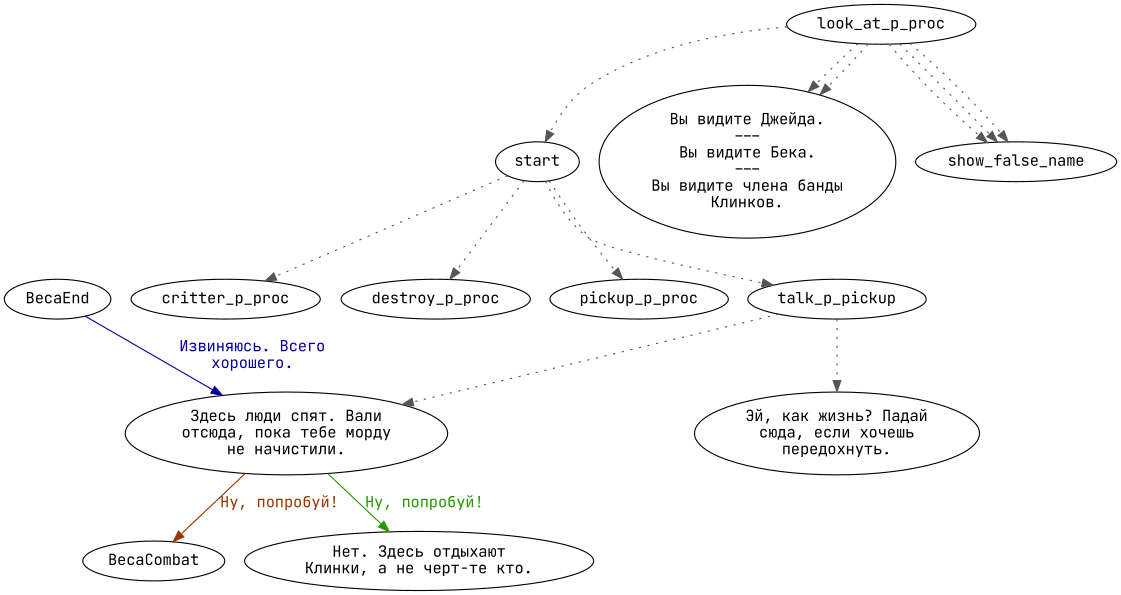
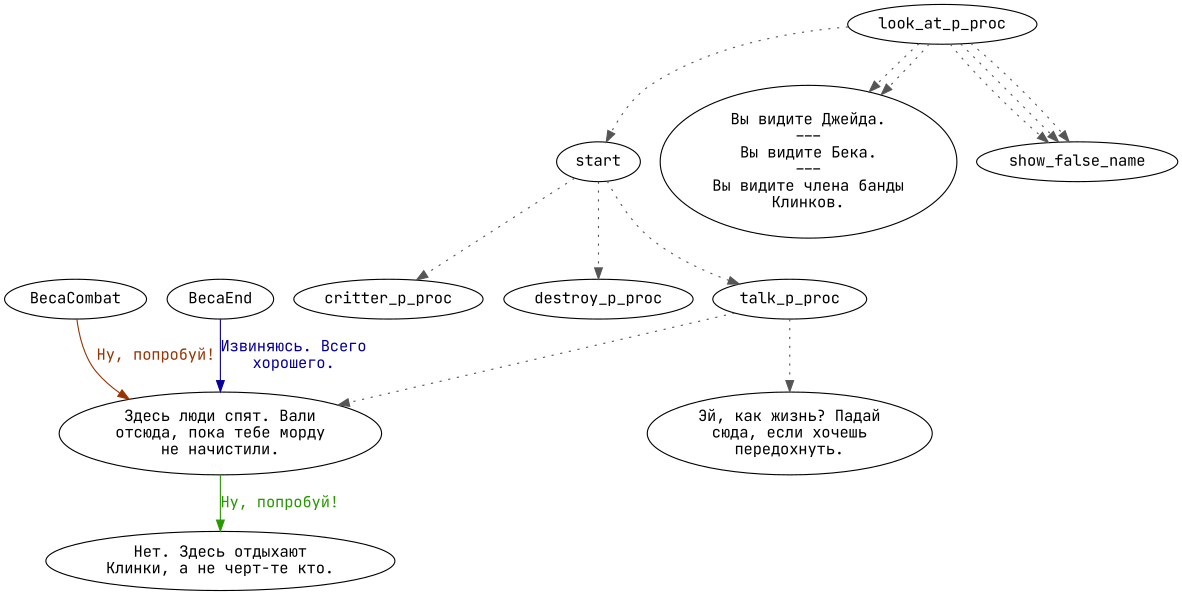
(639, 299) -> none
(837, 299) -> (790, 299)
(213, 504) -> (89, 361)
